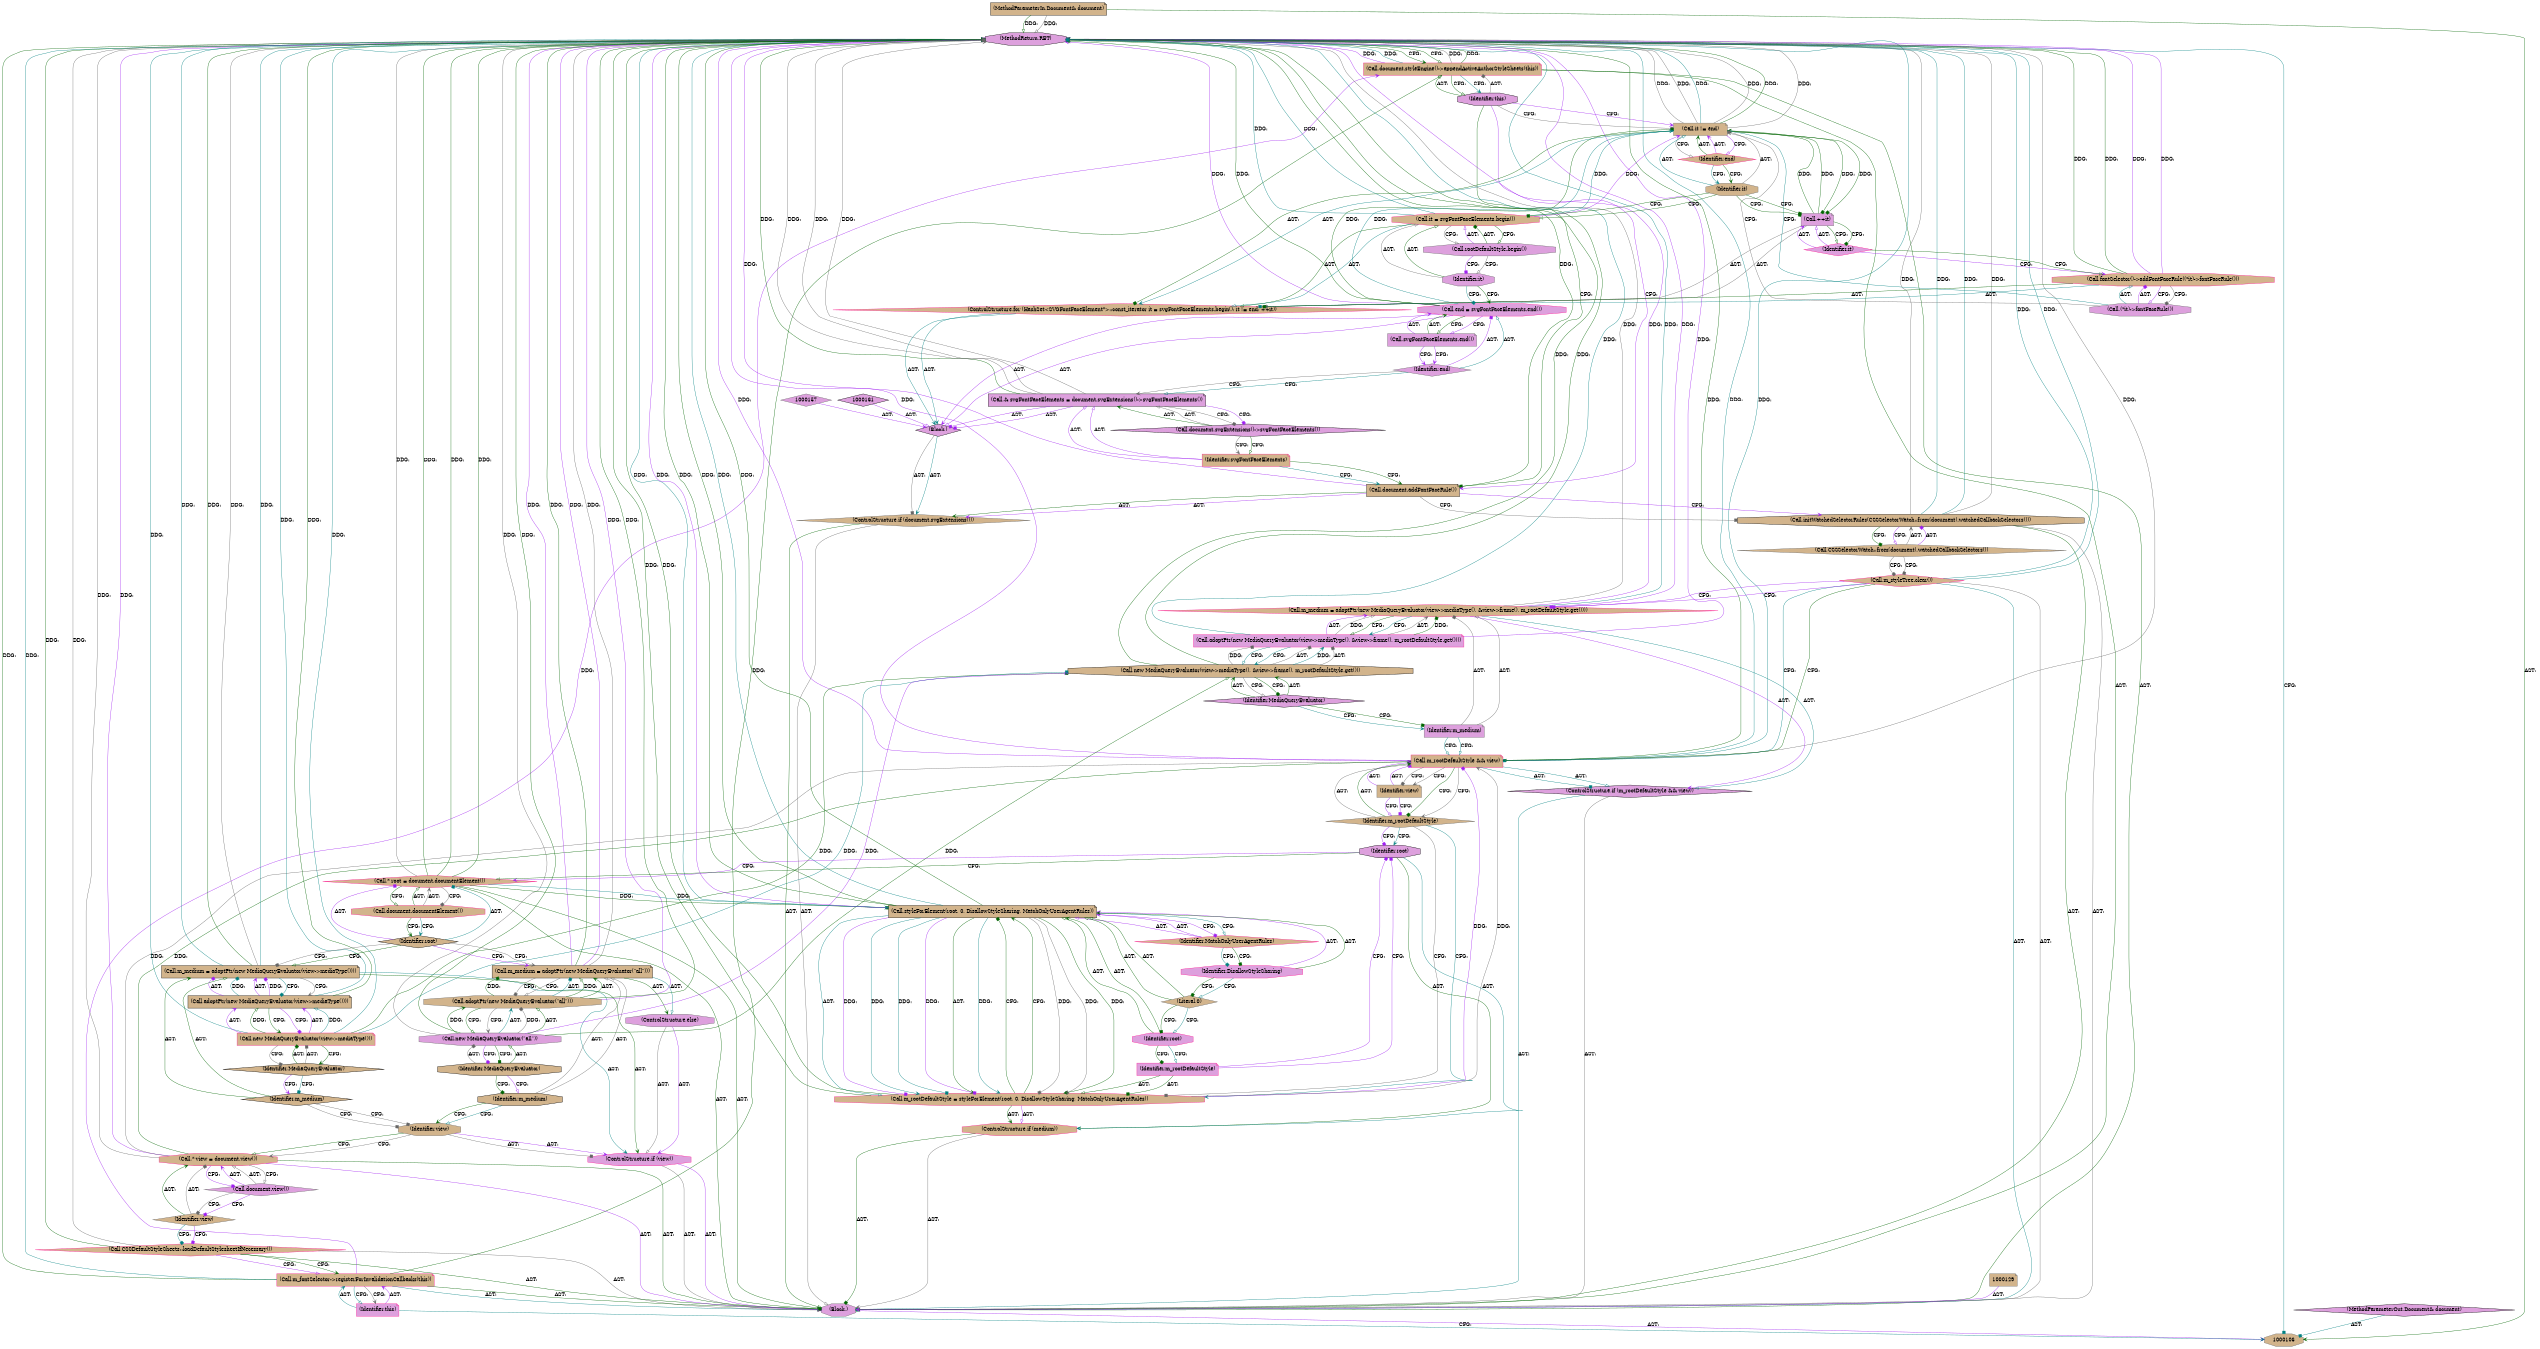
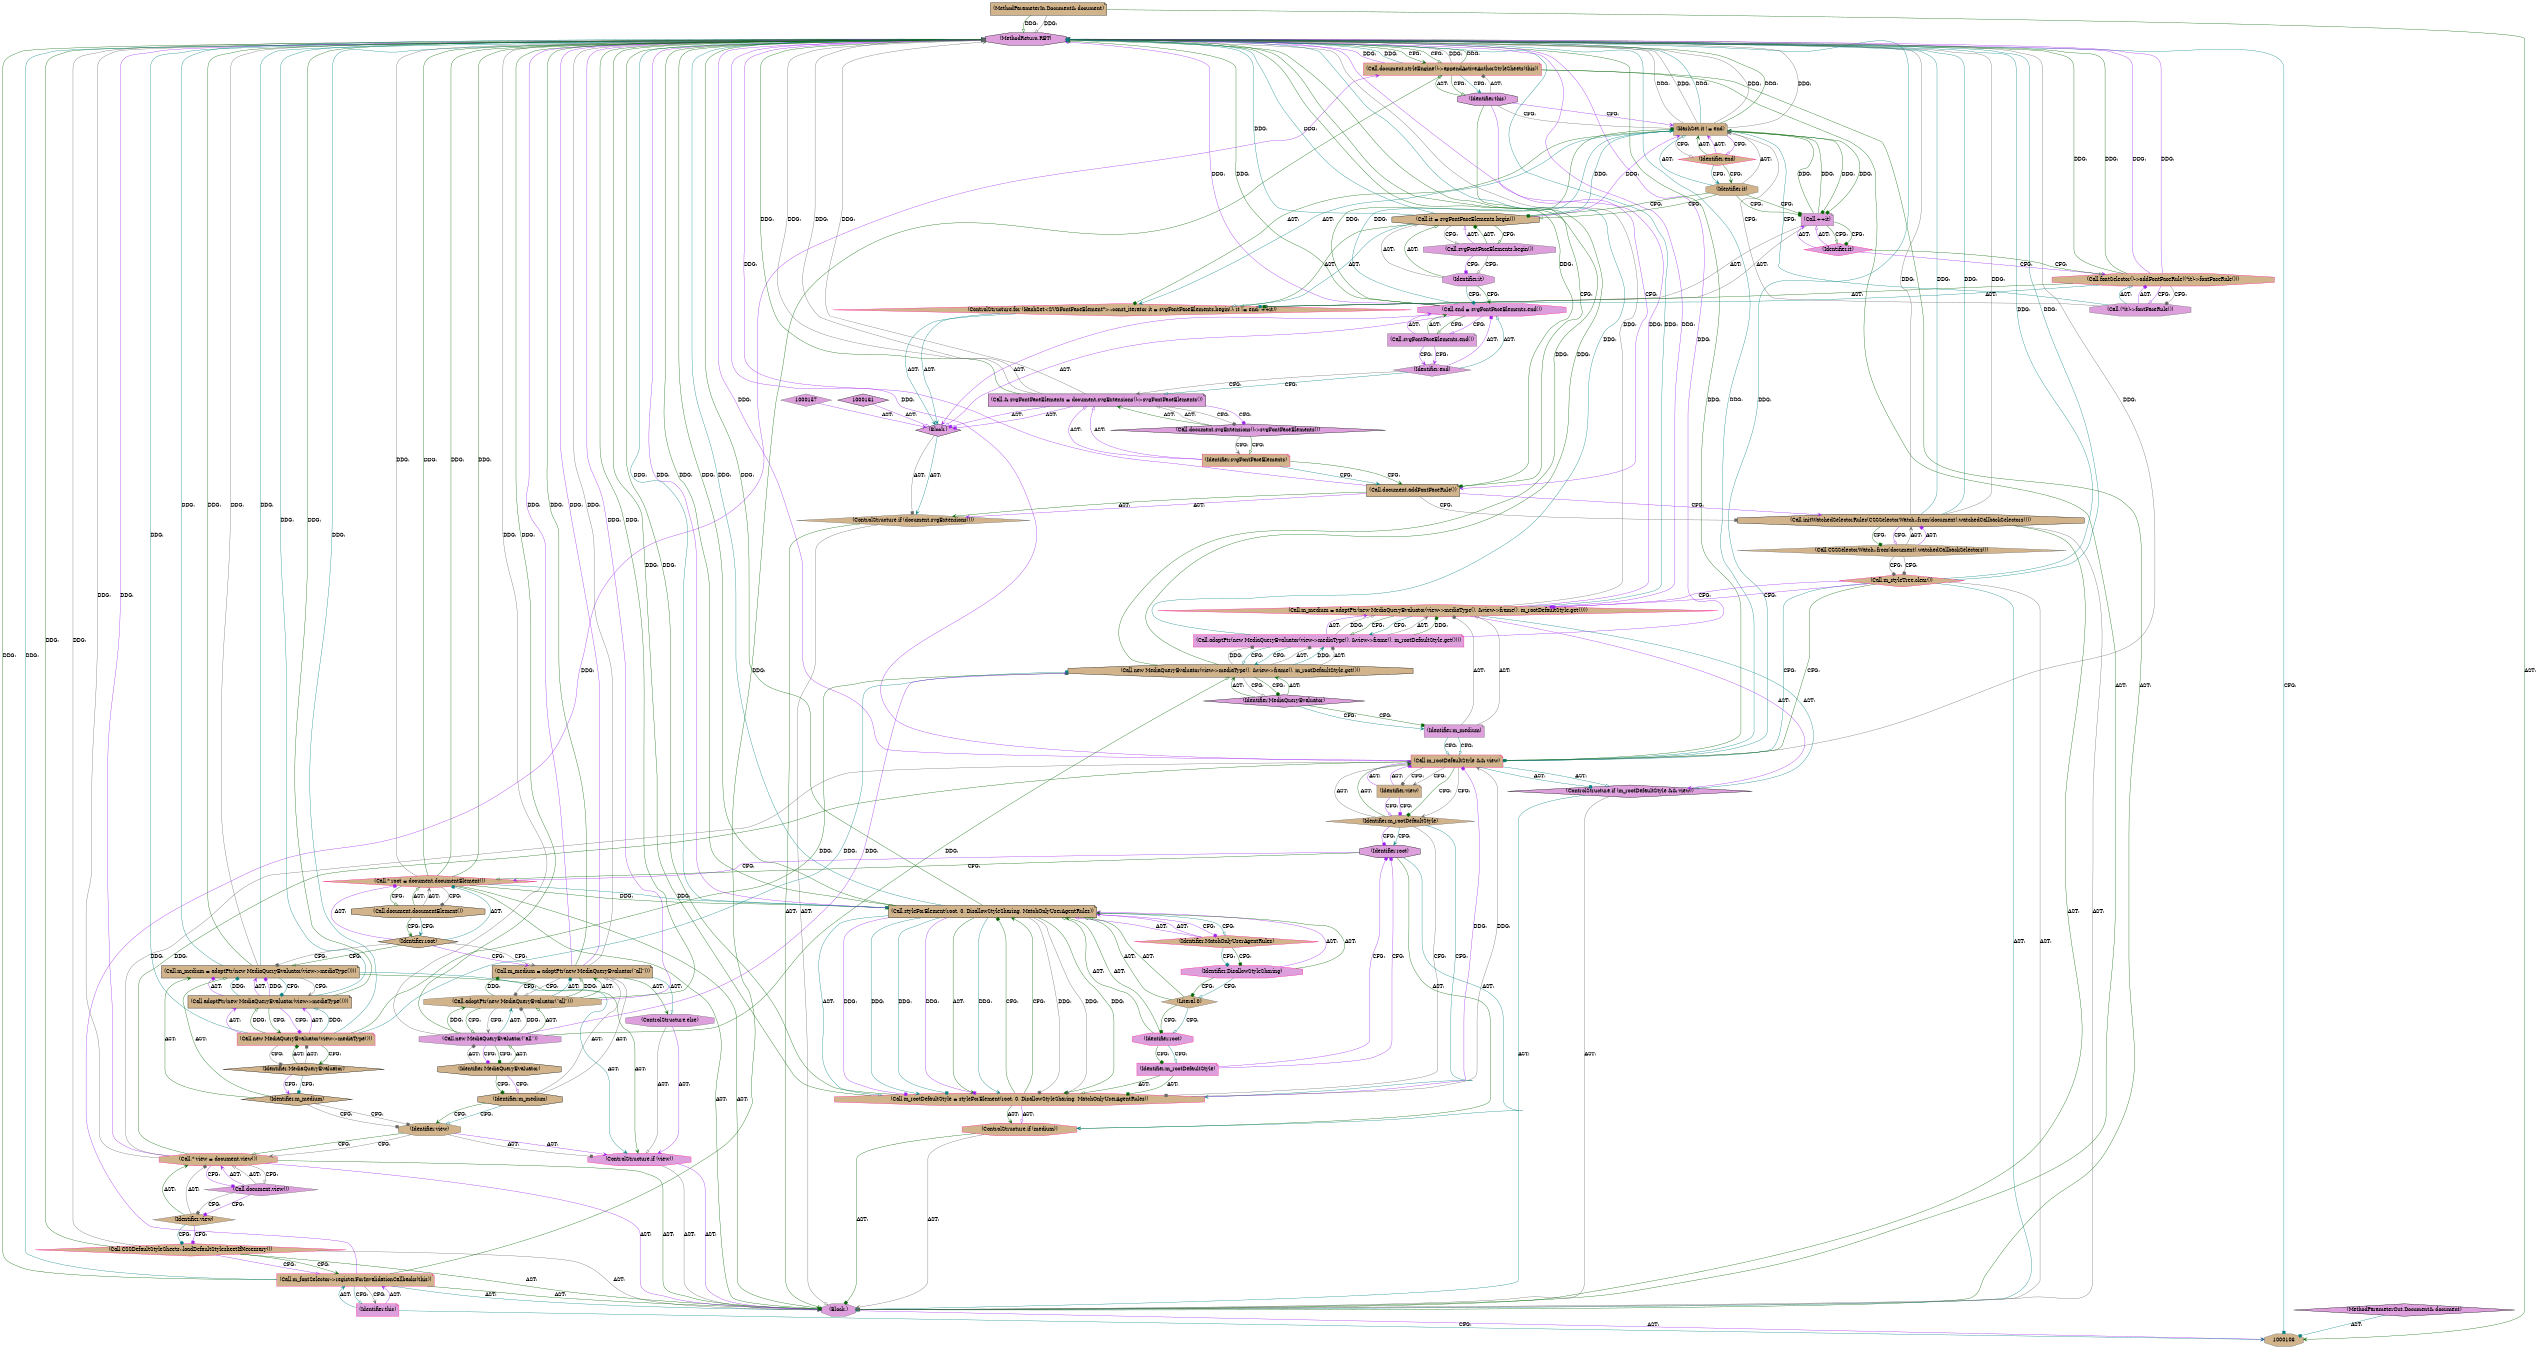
(1700, 129) -> (1700, 129)
(1466, 220) -> (1466, 220)
(1490, 250) -> (1490, 250)
(418, 912) -> (418, 912)
(2003, 1280) -> none
